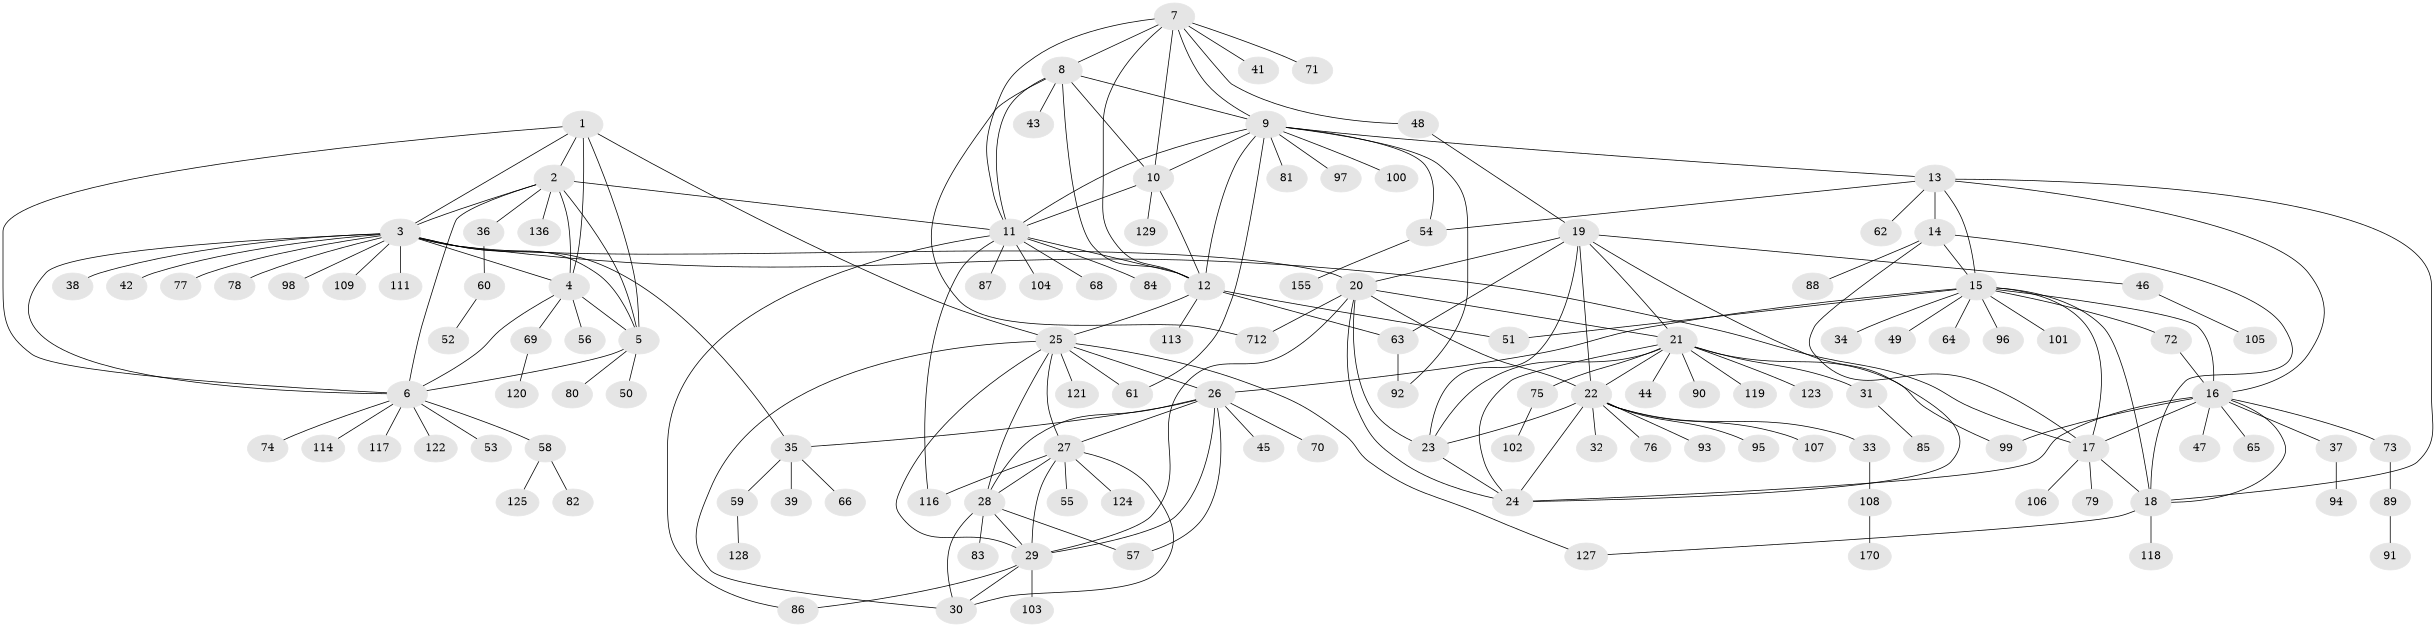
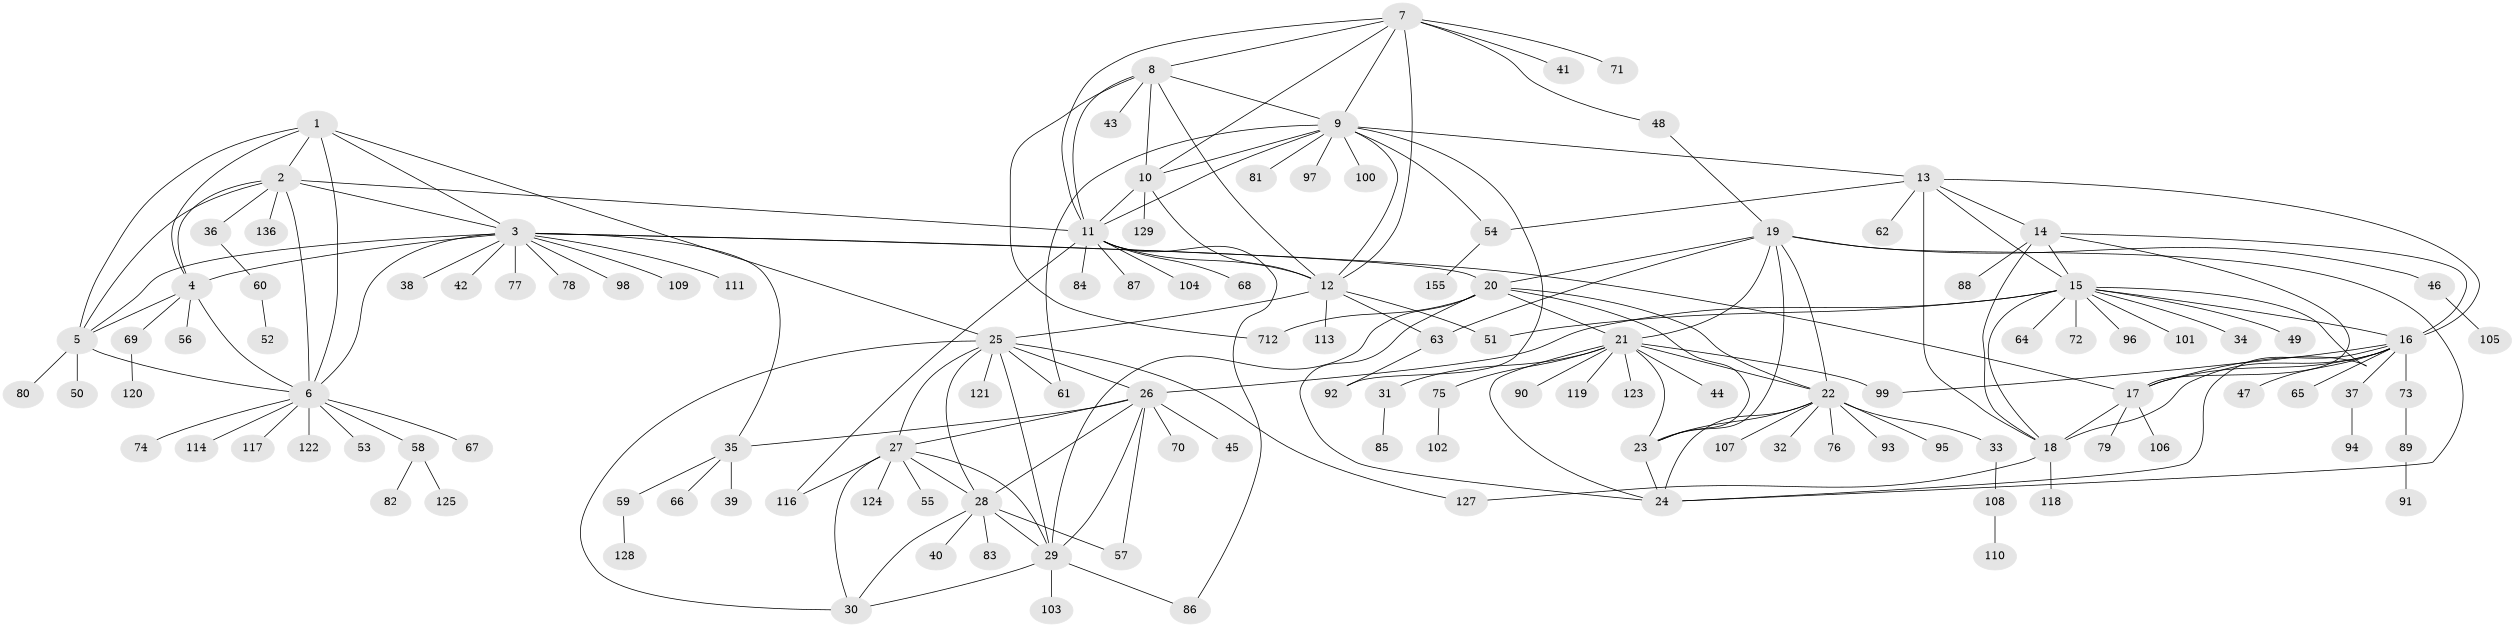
(2192, 367) -> (2303, 244)
none -> (472, 448)
none -> (936, 556)
(1870, 556) -> (1995, 556)
